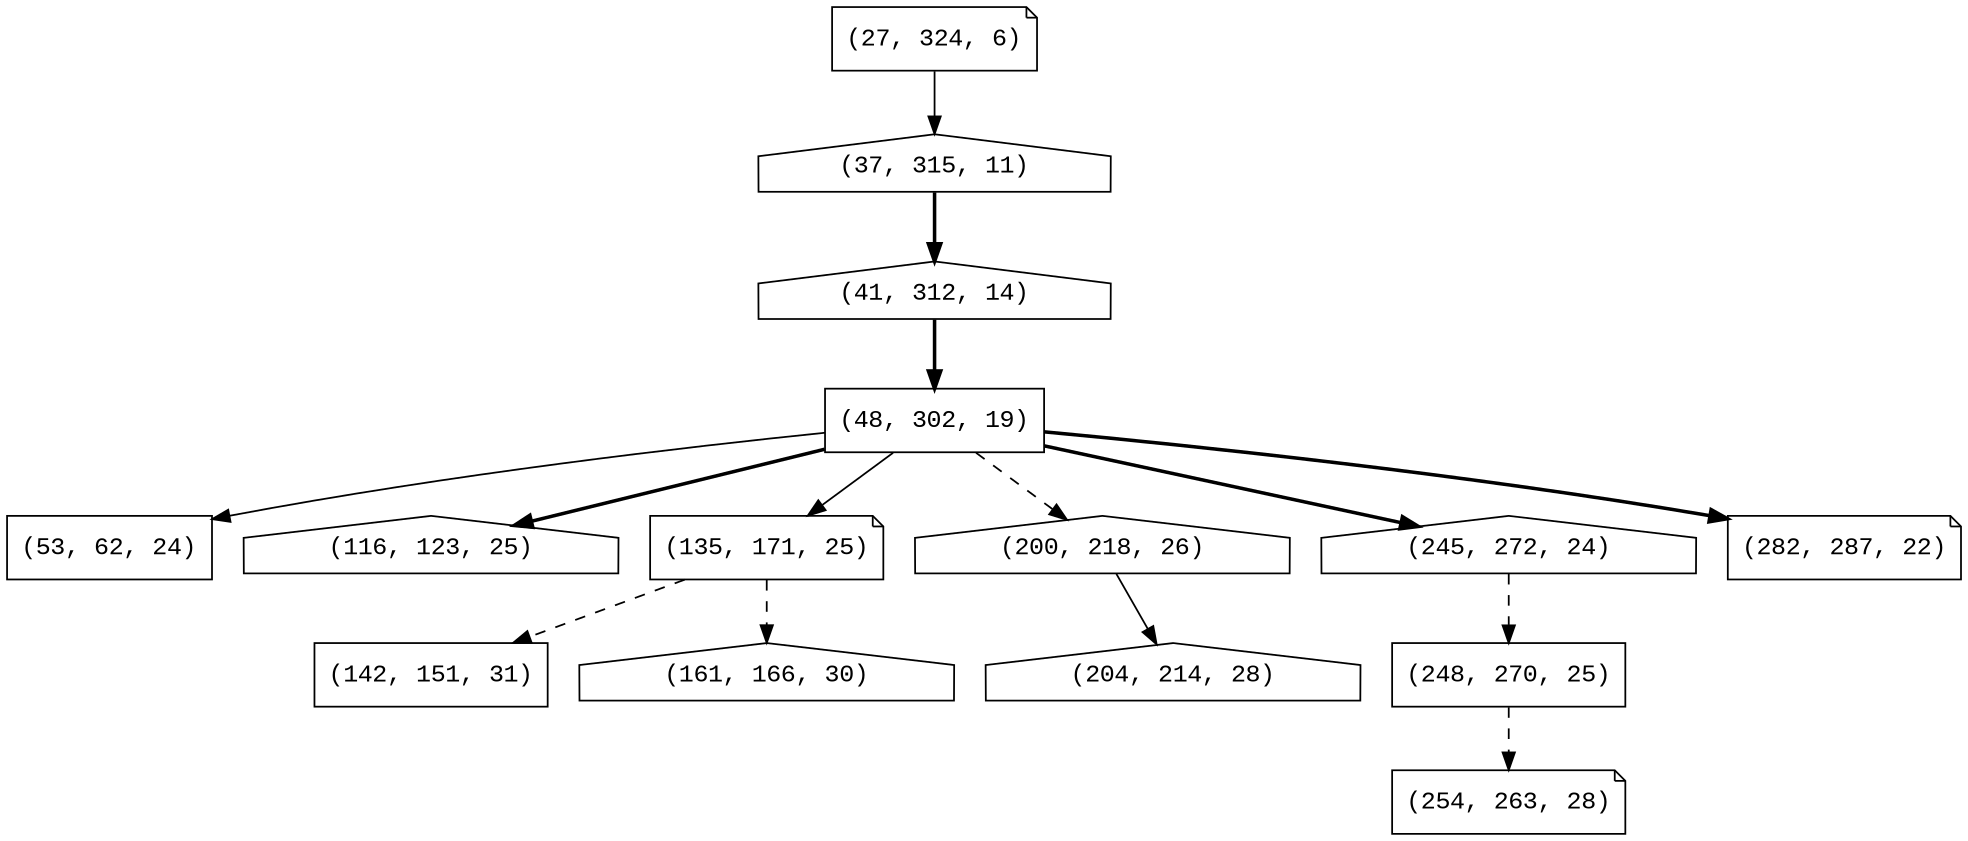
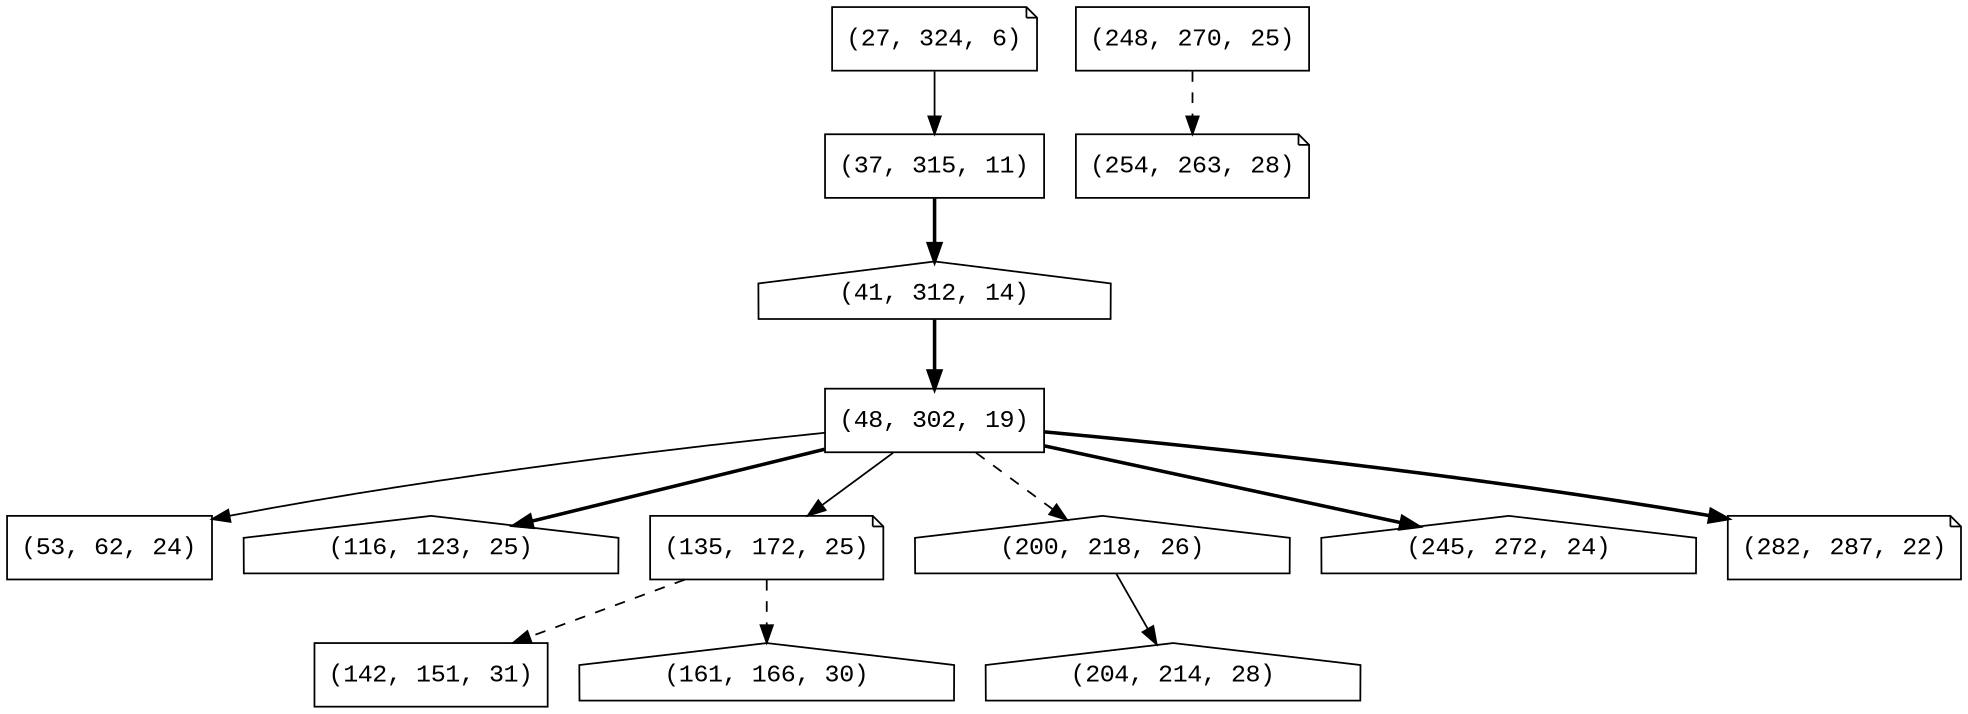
(935, 166) -> (935, 166)
(767, 548) -> (767, 548)
(1509, 599) -> none
